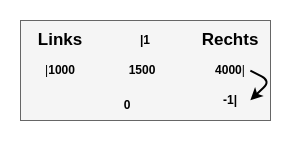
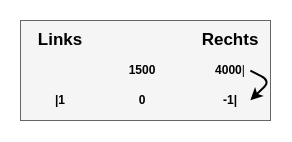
(146, 41) -> (61, 101)
(61, 71) -> none
(127, 106) -> (142, 101)
